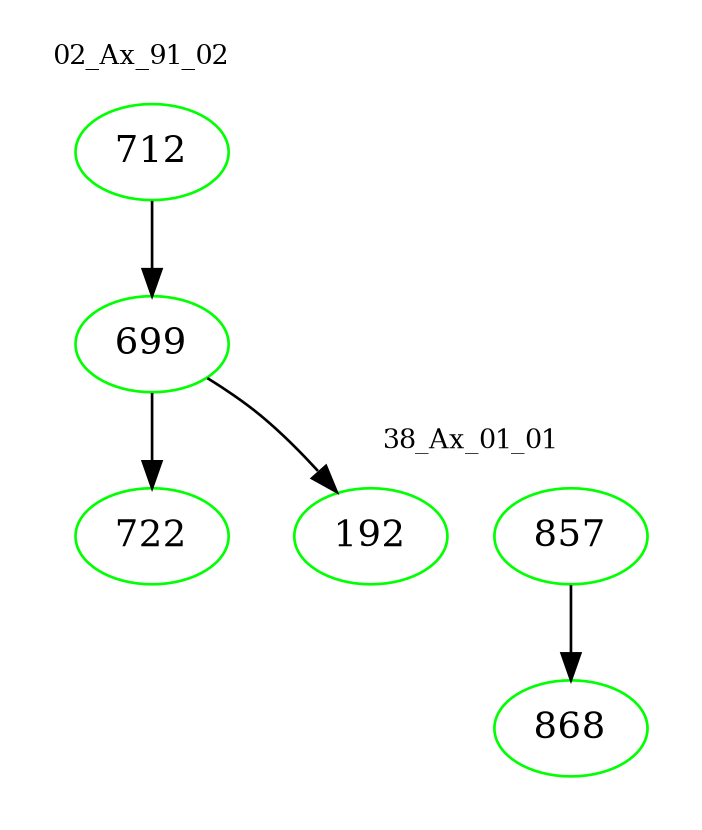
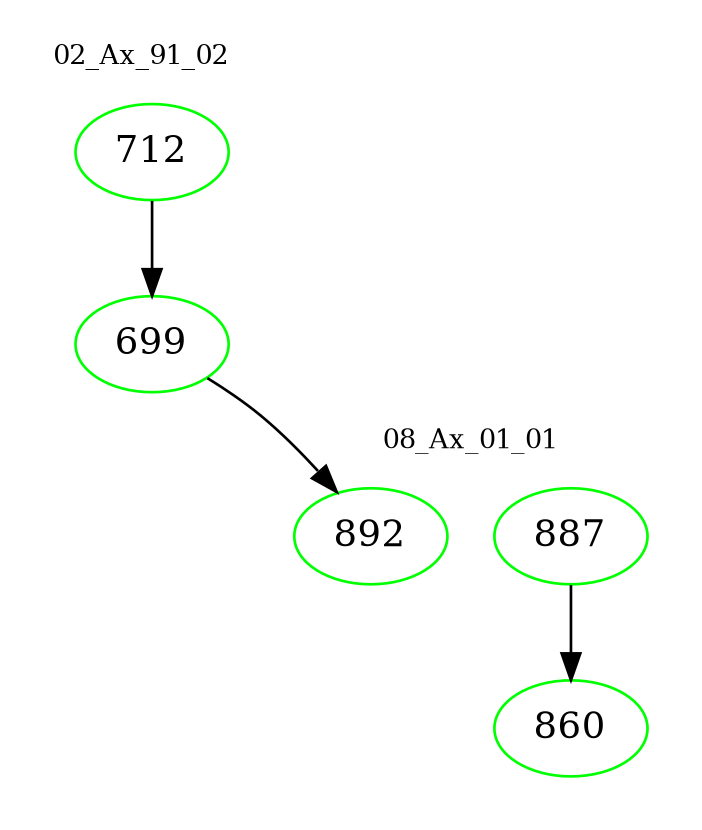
(471, 442) -> (471, 442)
(152, 536) -> none
(371, 536) -> (371, 536)
(571, 536) -> (571, 536)
(571, 728) -> (571, 728)
